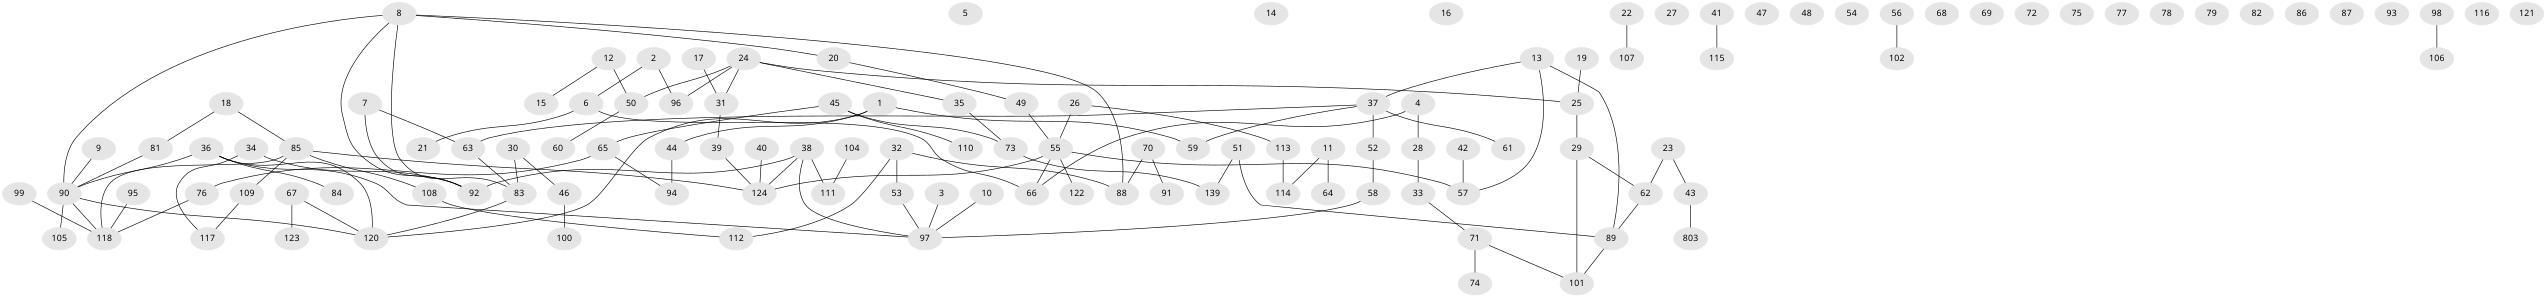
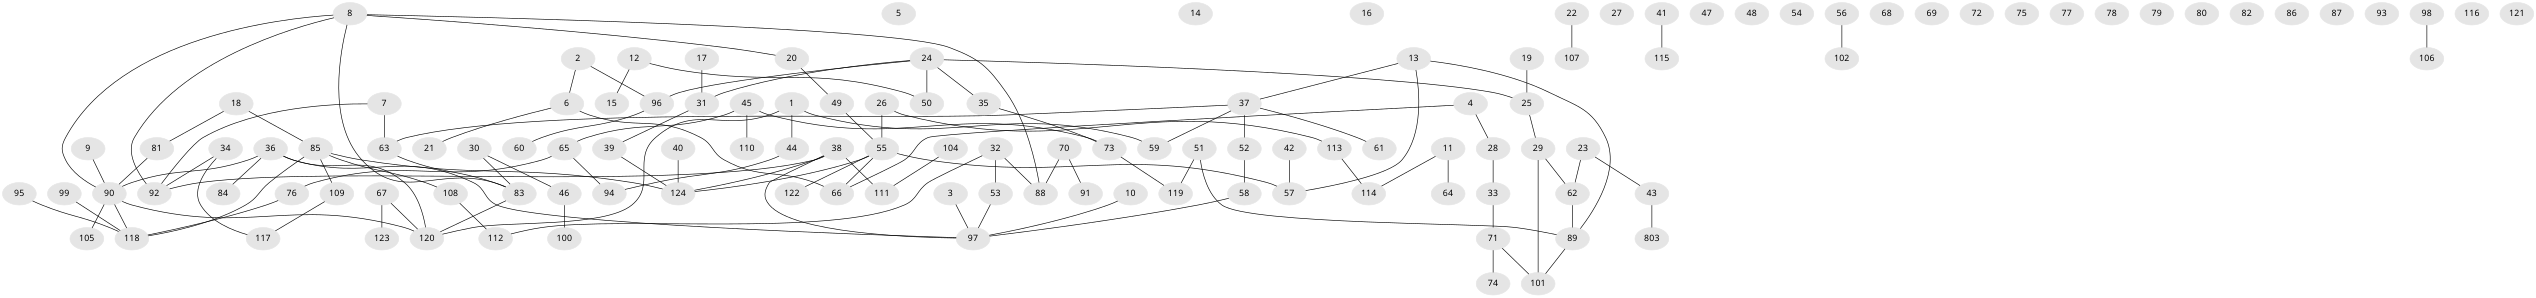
none -> (2202, 14)
(592, 128) -> (588, 126)
(1212, 194) -> (1176, 194)
